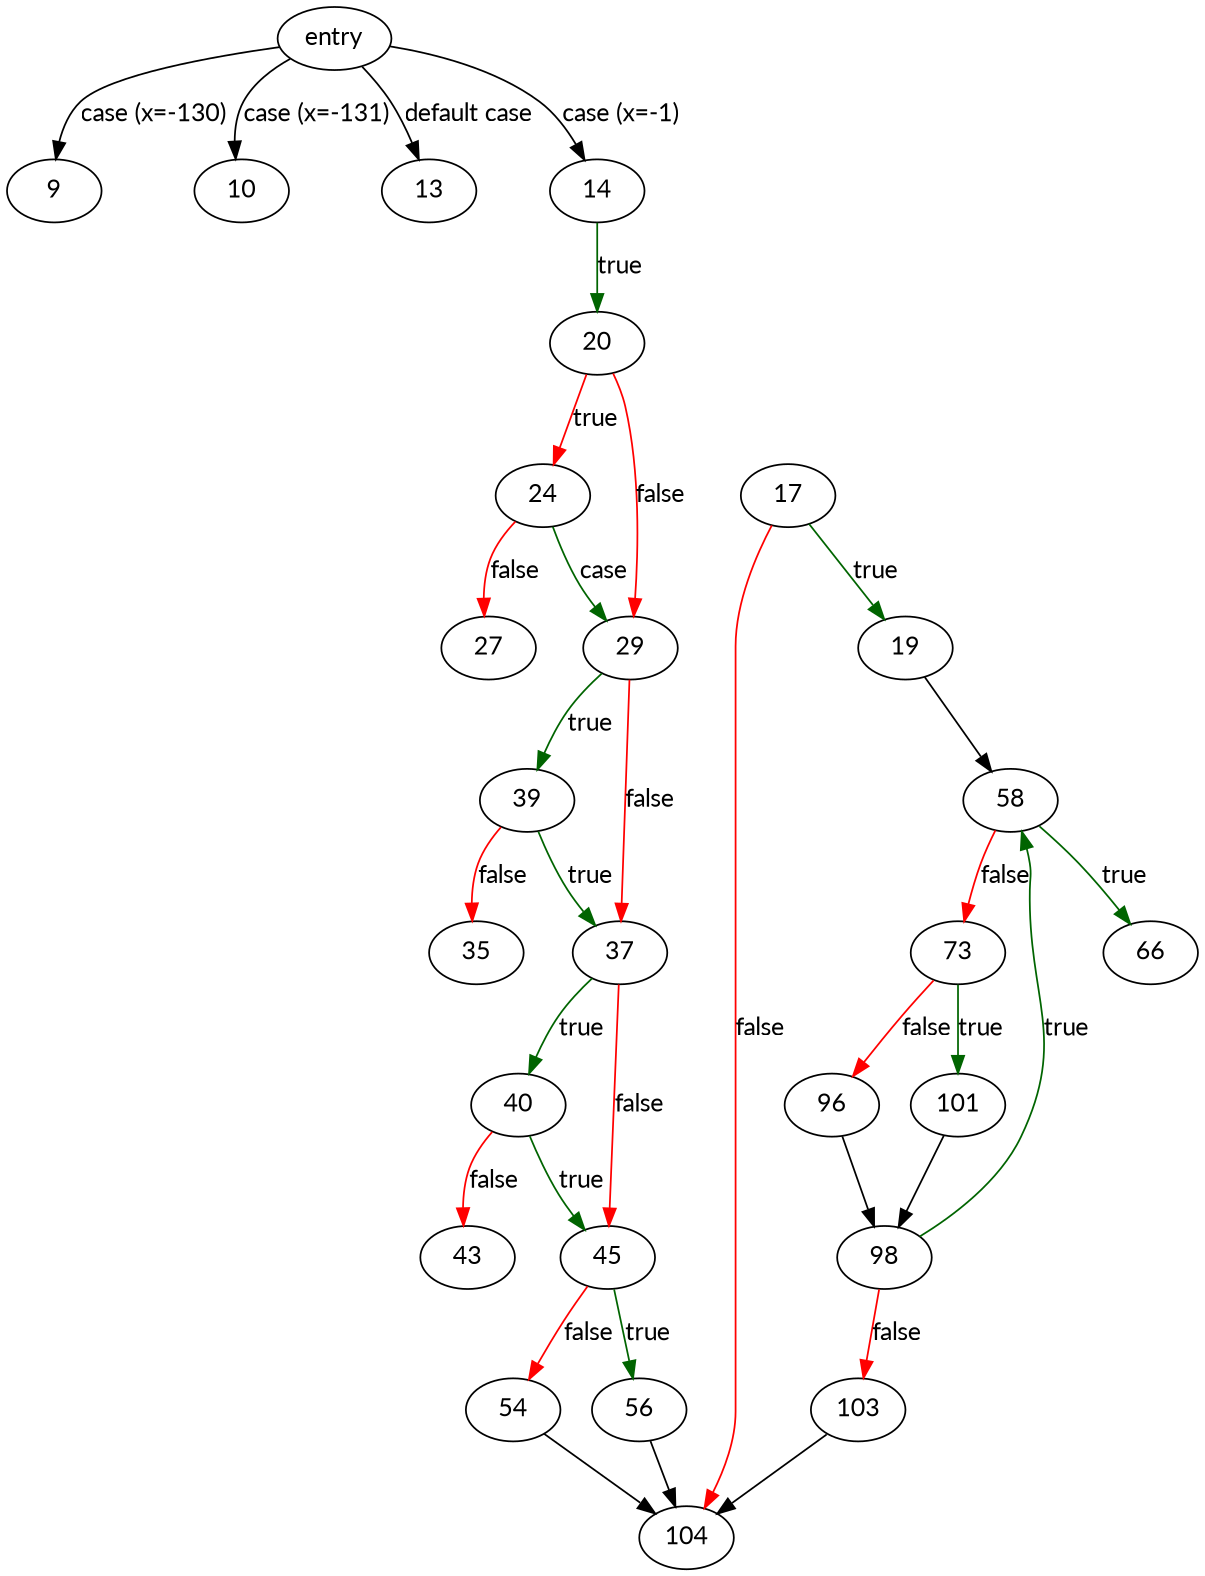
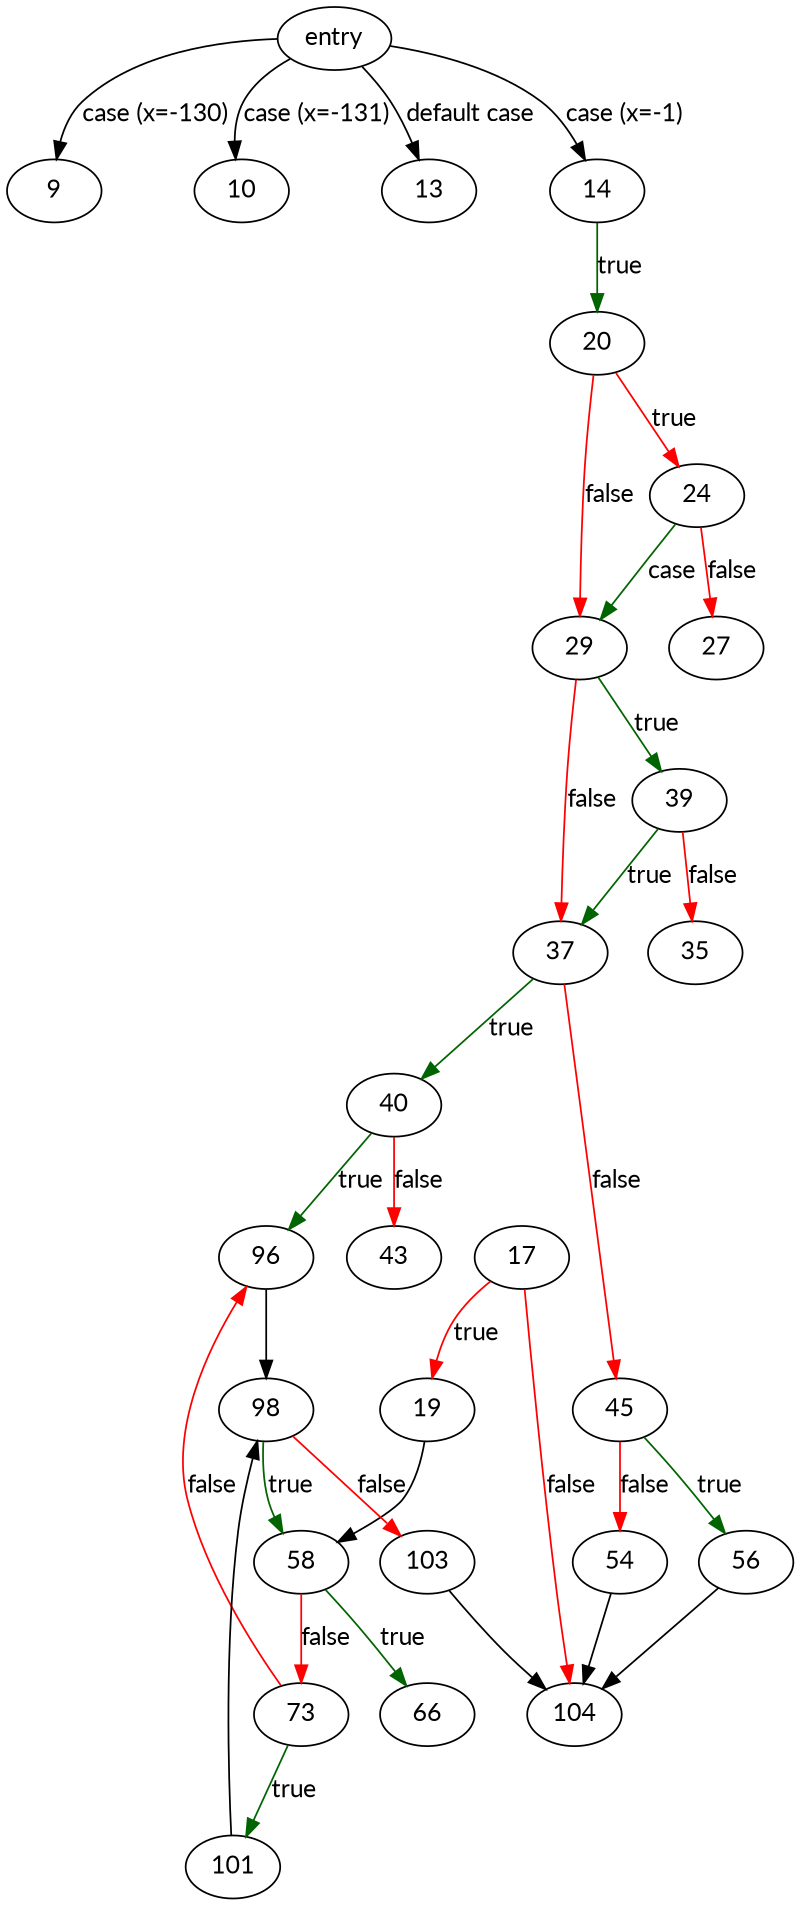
(841, 565) -> (456, 1316)
(549, 1178) -> (336, 1175)
